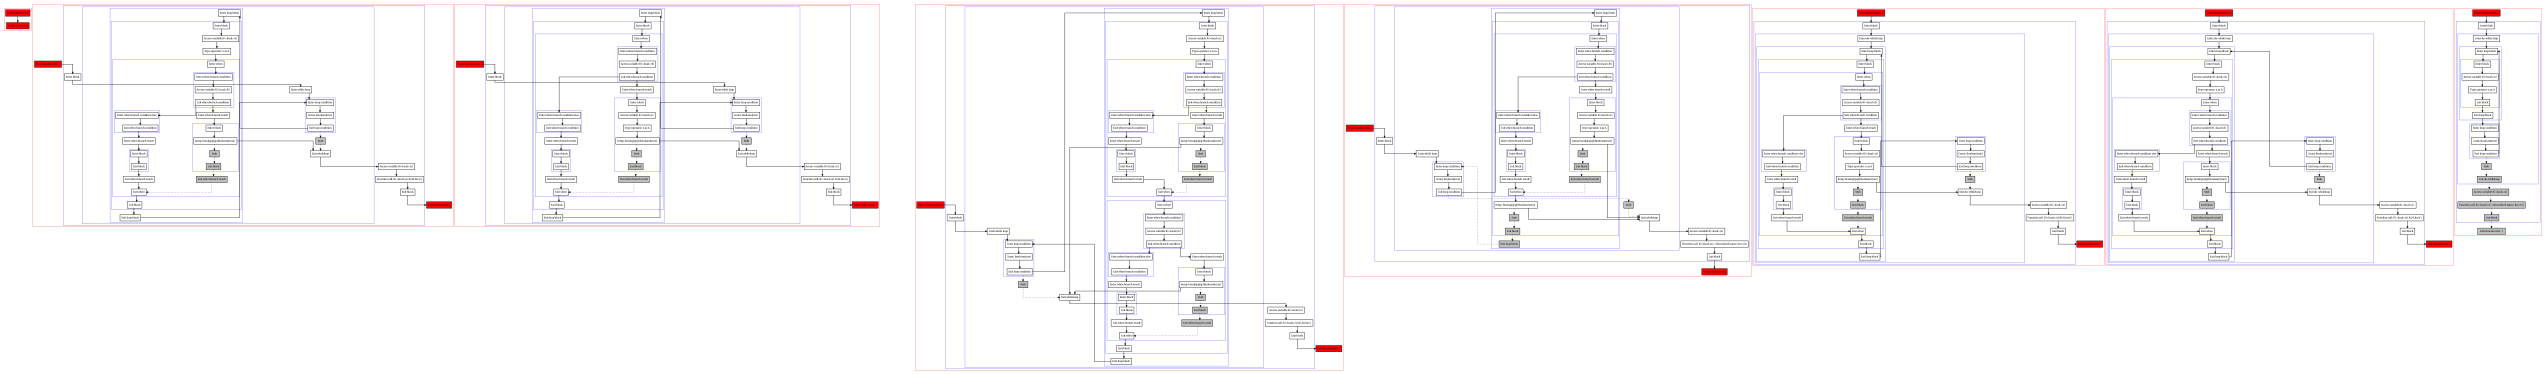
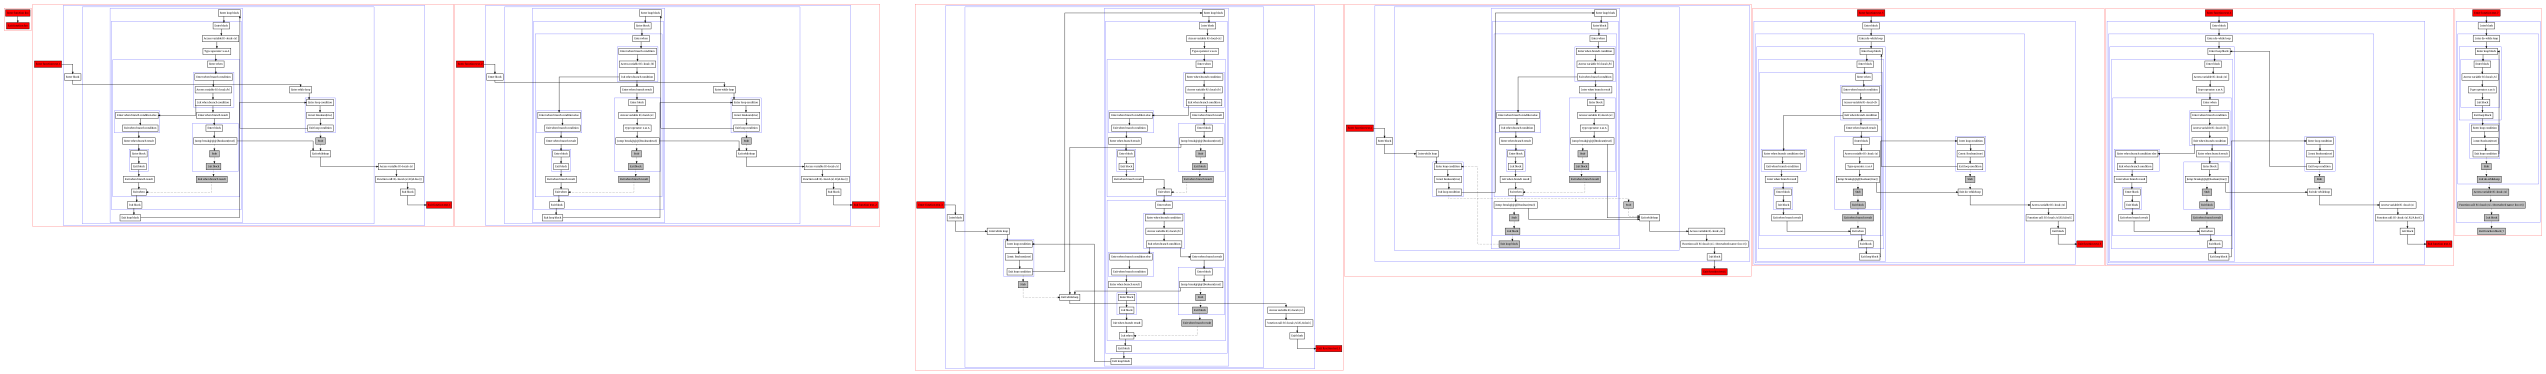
(2492, 231) -> (2492, 231)
